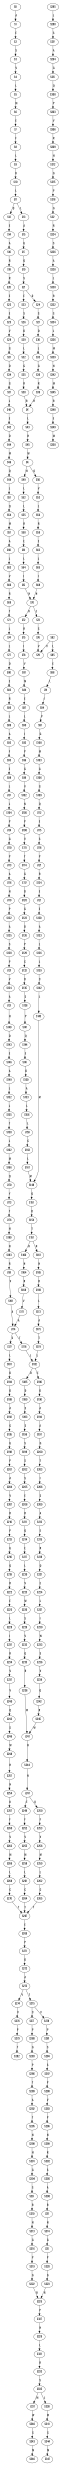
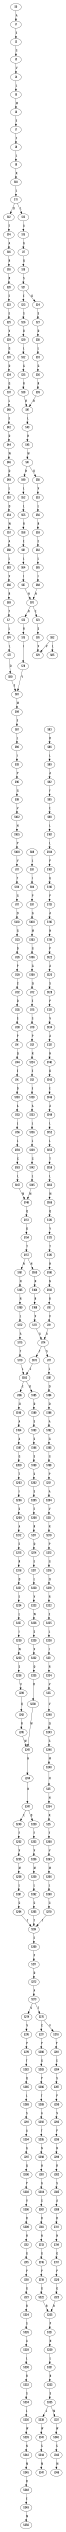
(52, 663) -> none
(9, 681) -> (13, 685)
none -> (26, 2077)
